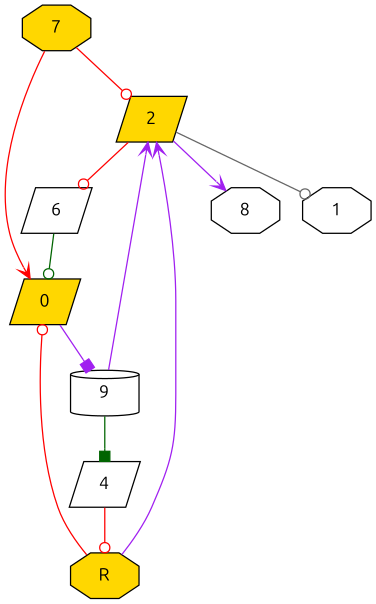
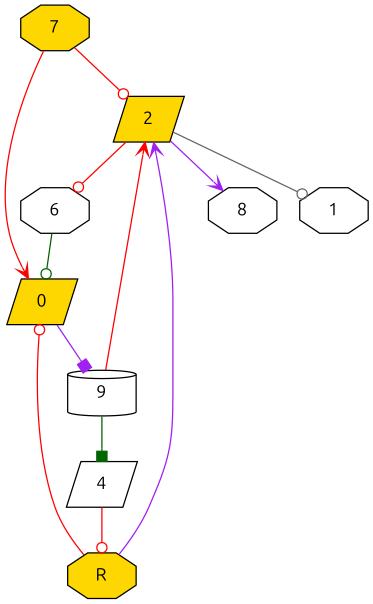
(57, 210) -> (55, 210)
(127, 263) -> (124, 263)
